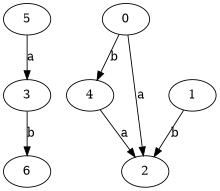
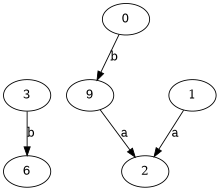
(27, 19) -> none
(135, 91) -> none
(90, 95) -> (90, 95)
(175, 133) -> (175, 133)
